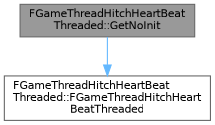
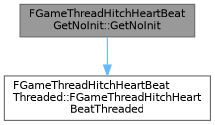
(107, 21) -> (107, 21)
